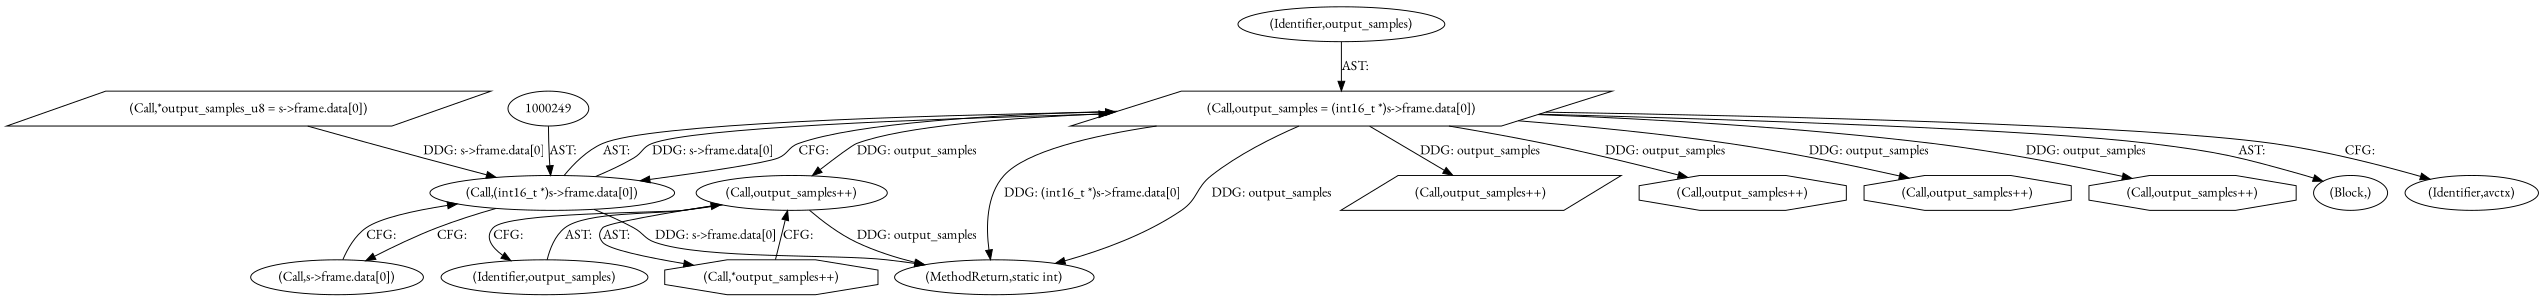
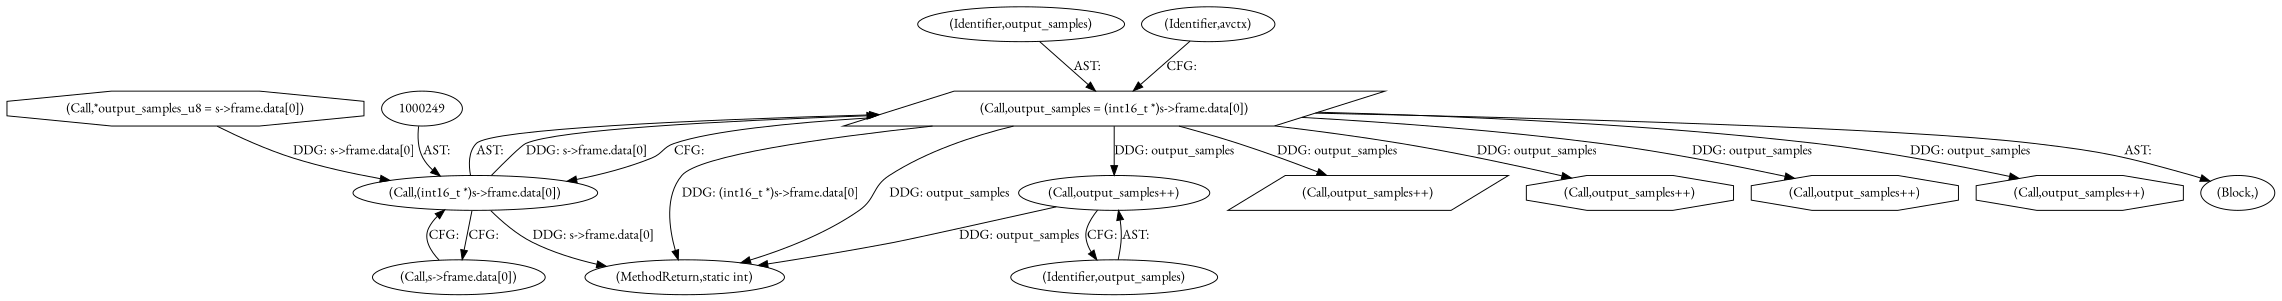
(249, 109) -> (185, 109)
(1985, 124) -> (1165, 63)
(771, 277) -> none
